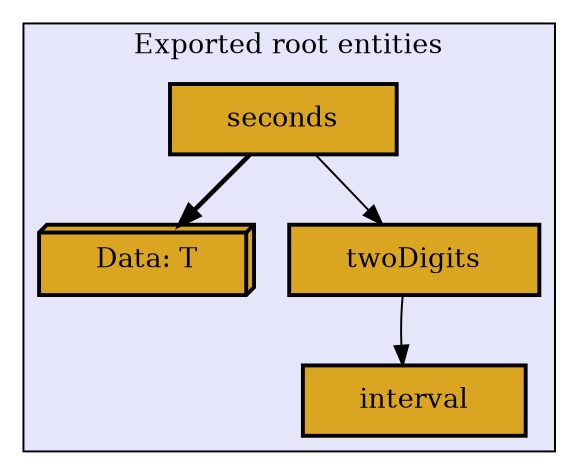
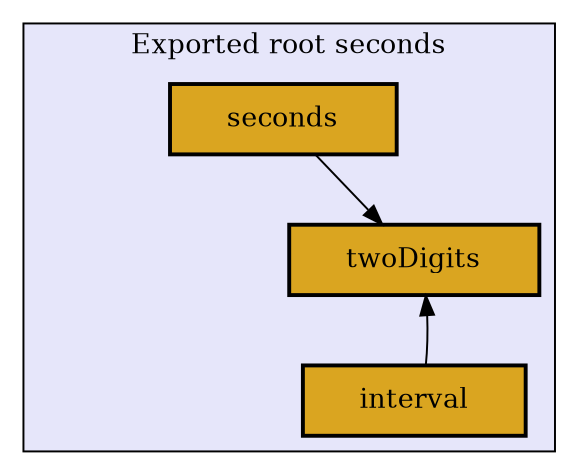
(289, 46) -> (289, 46)
(147, 260) -> none
(401, 321) -> (427, 340)
